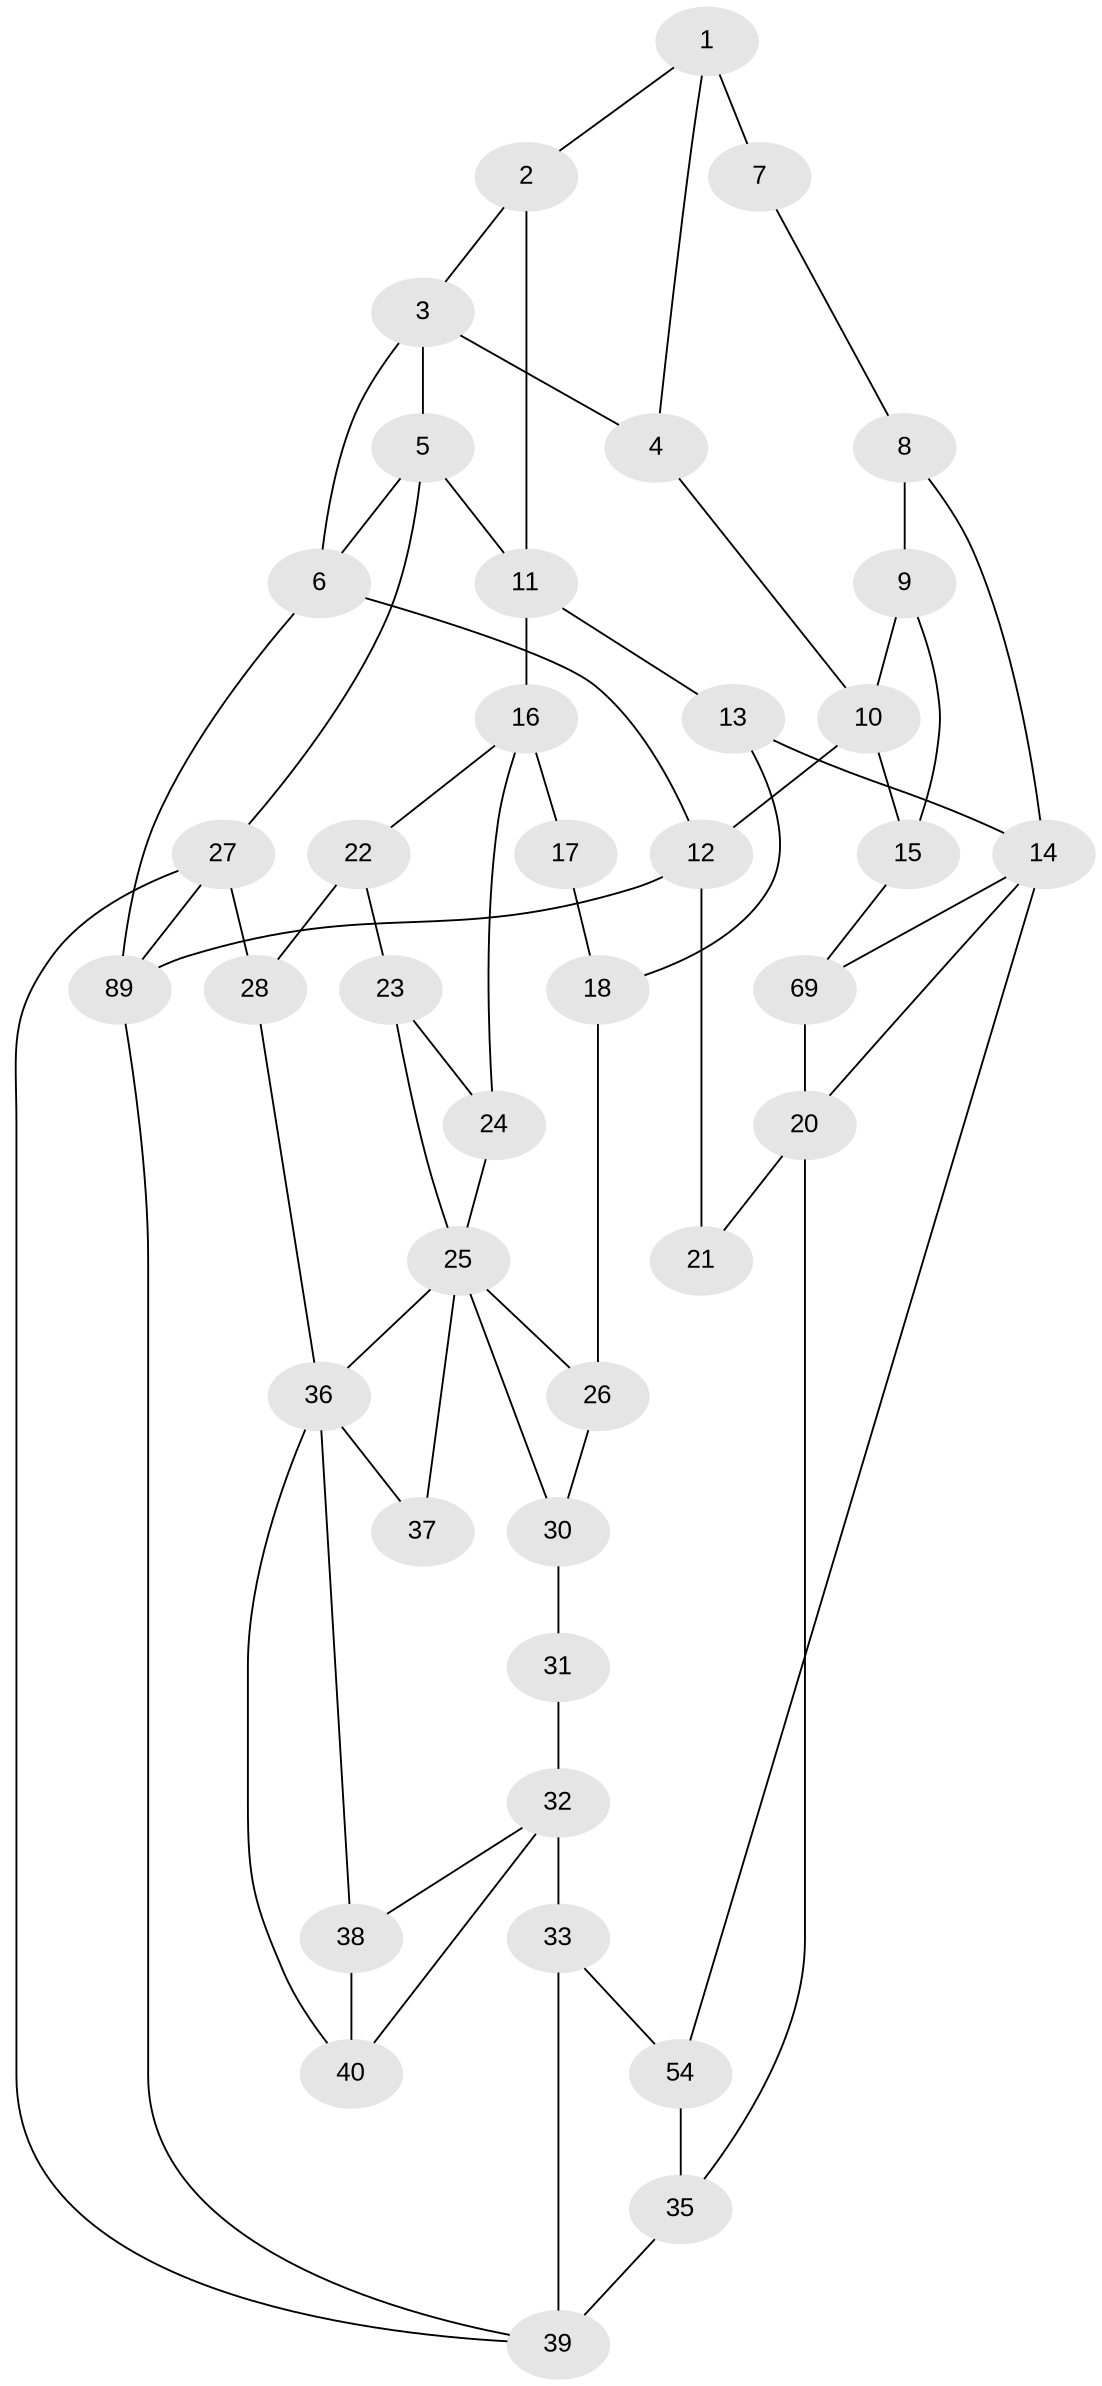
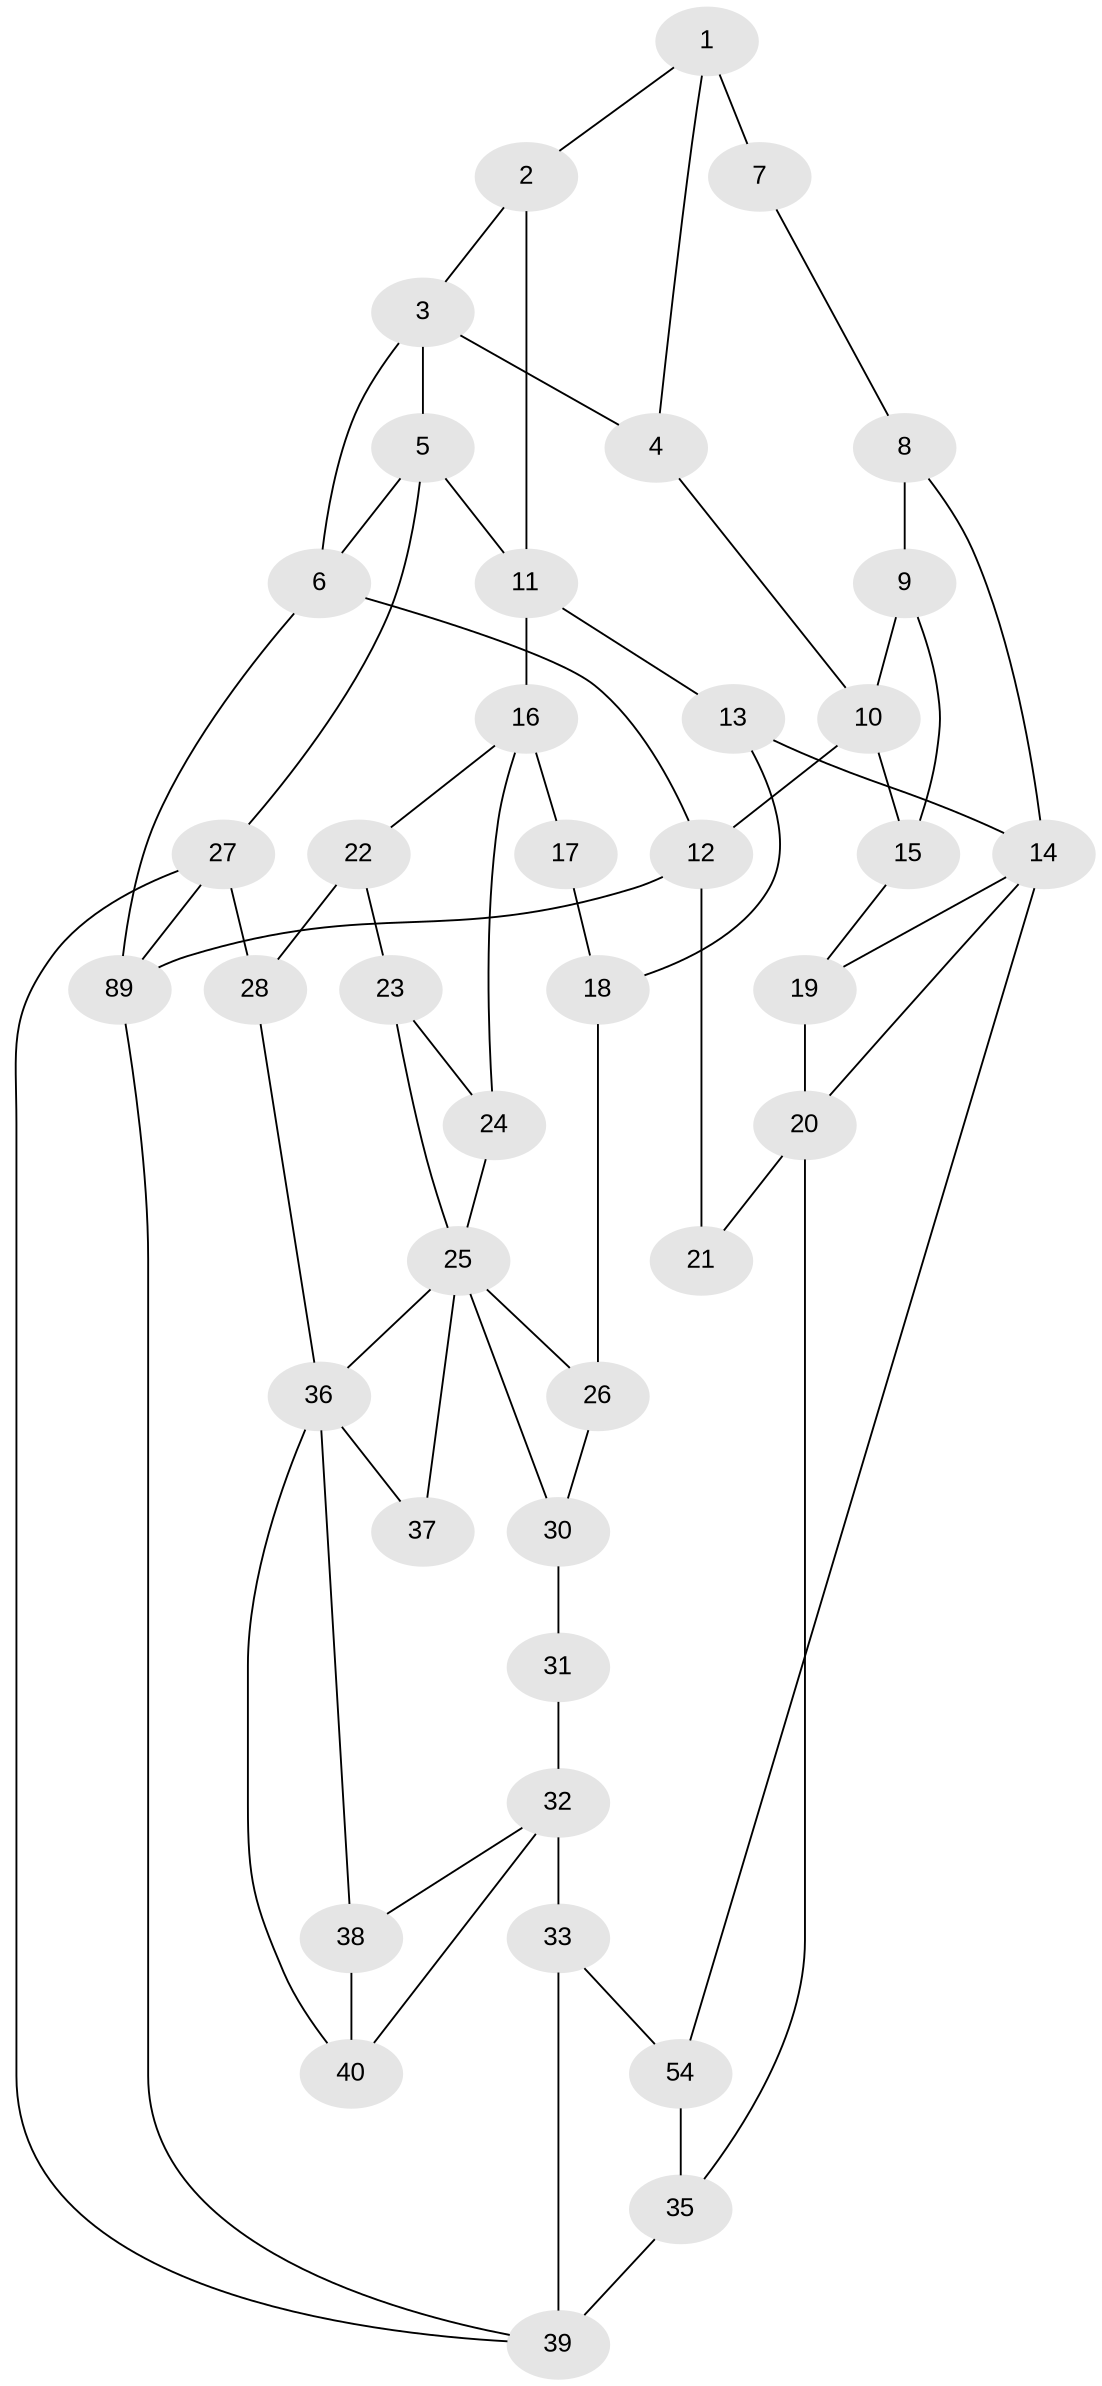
(805, 990) -> (805, 990)
